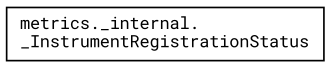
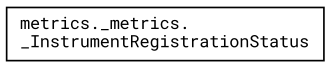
(165, 34) -> (165, 34)
